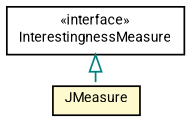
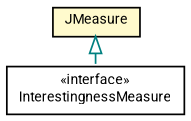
(96, 79) -> (96, 60)
